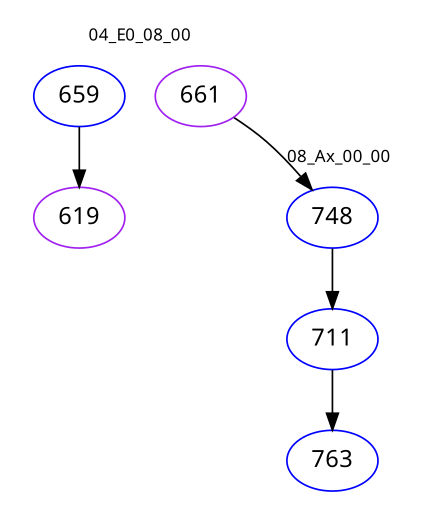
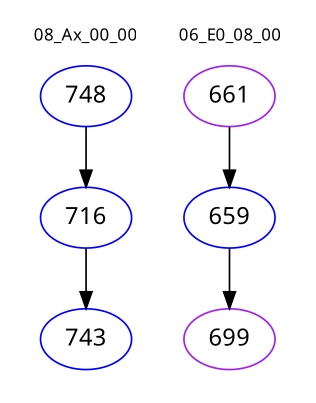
(140, 36) -> (230, 36)
(284, 158) -> (230, 149)
(79, 218) -> (230, 339)
(332, 339) -> (86, 218)
(332, 461) -> (86, 339)
